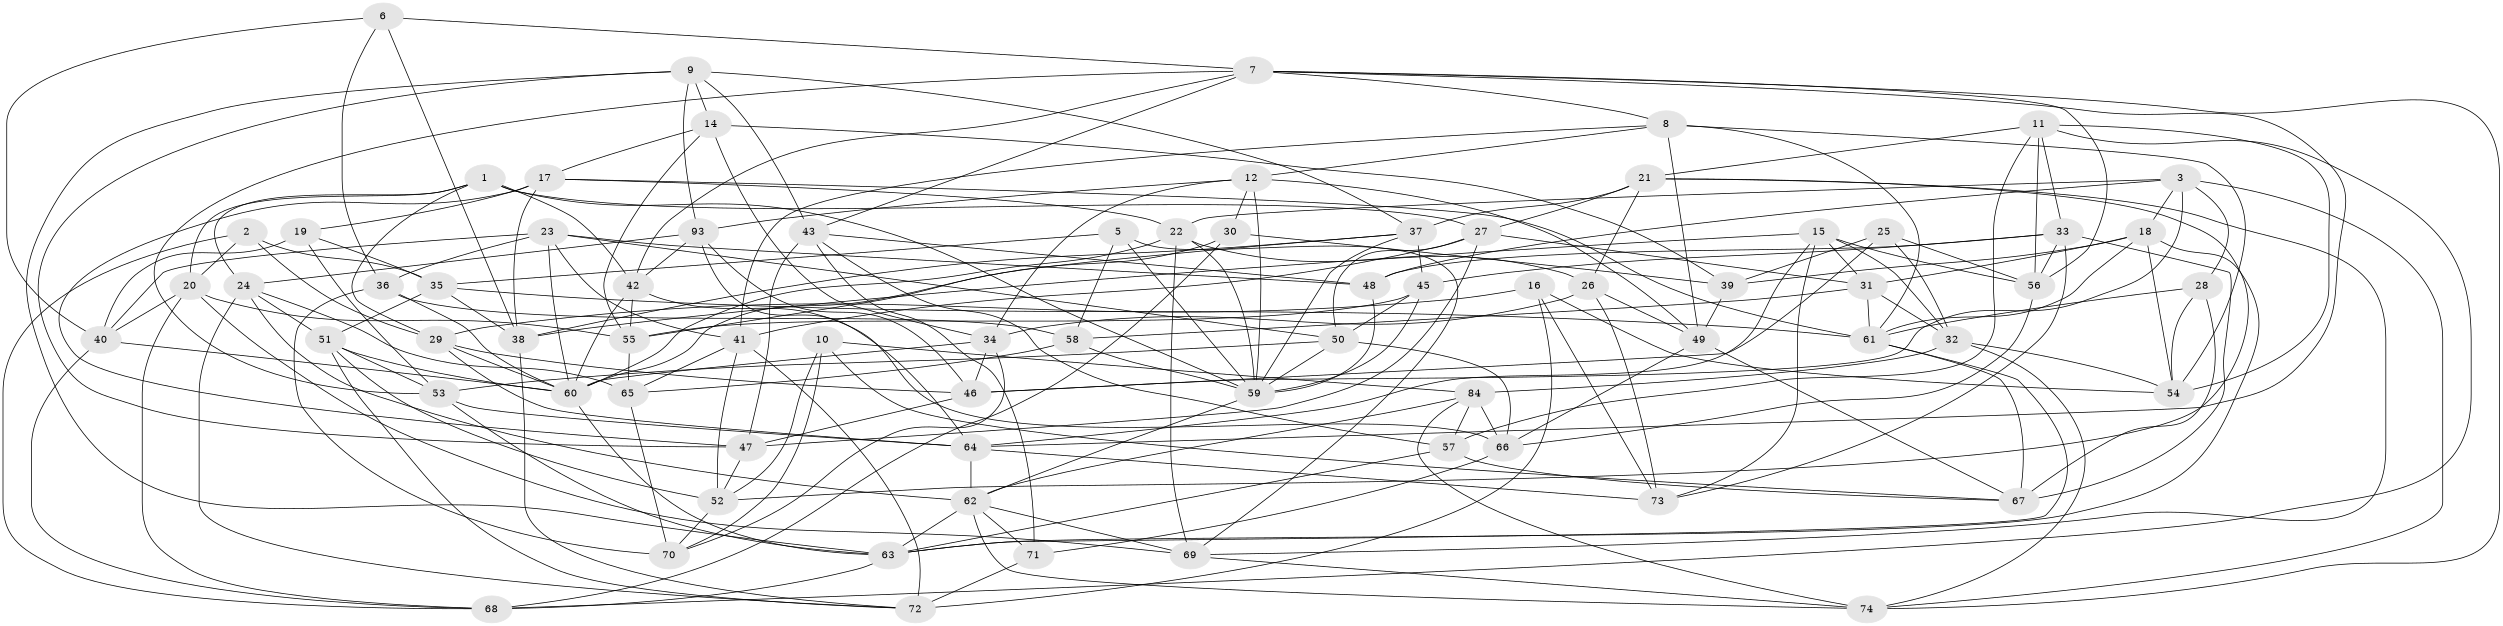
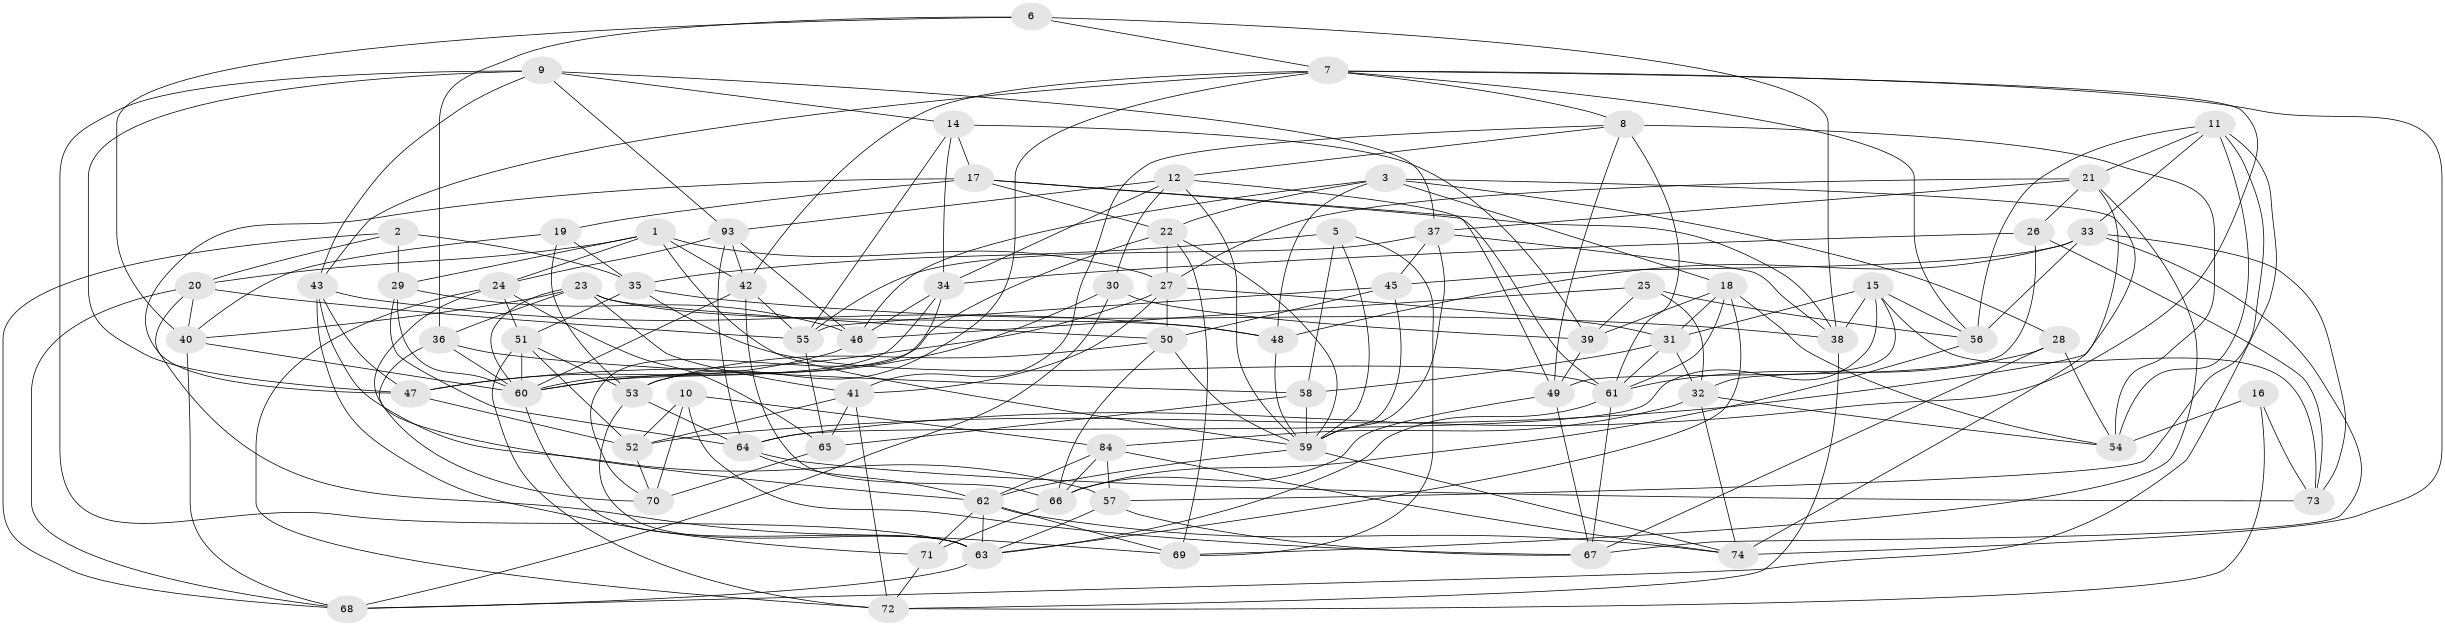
(1286, 260) -> (1167, 259)
(905, 305) -> none
(1529, 582) -> (1522, 502)
